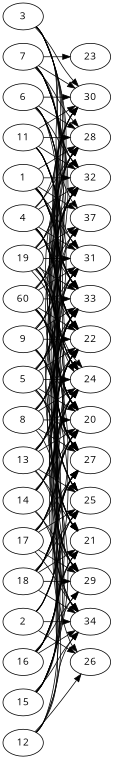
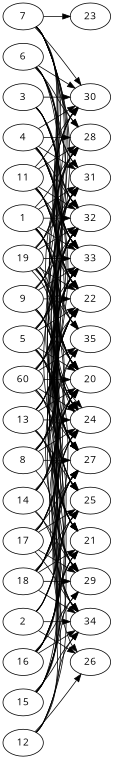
none -> (57, 93)
(90, 218) -> (90, 339)
